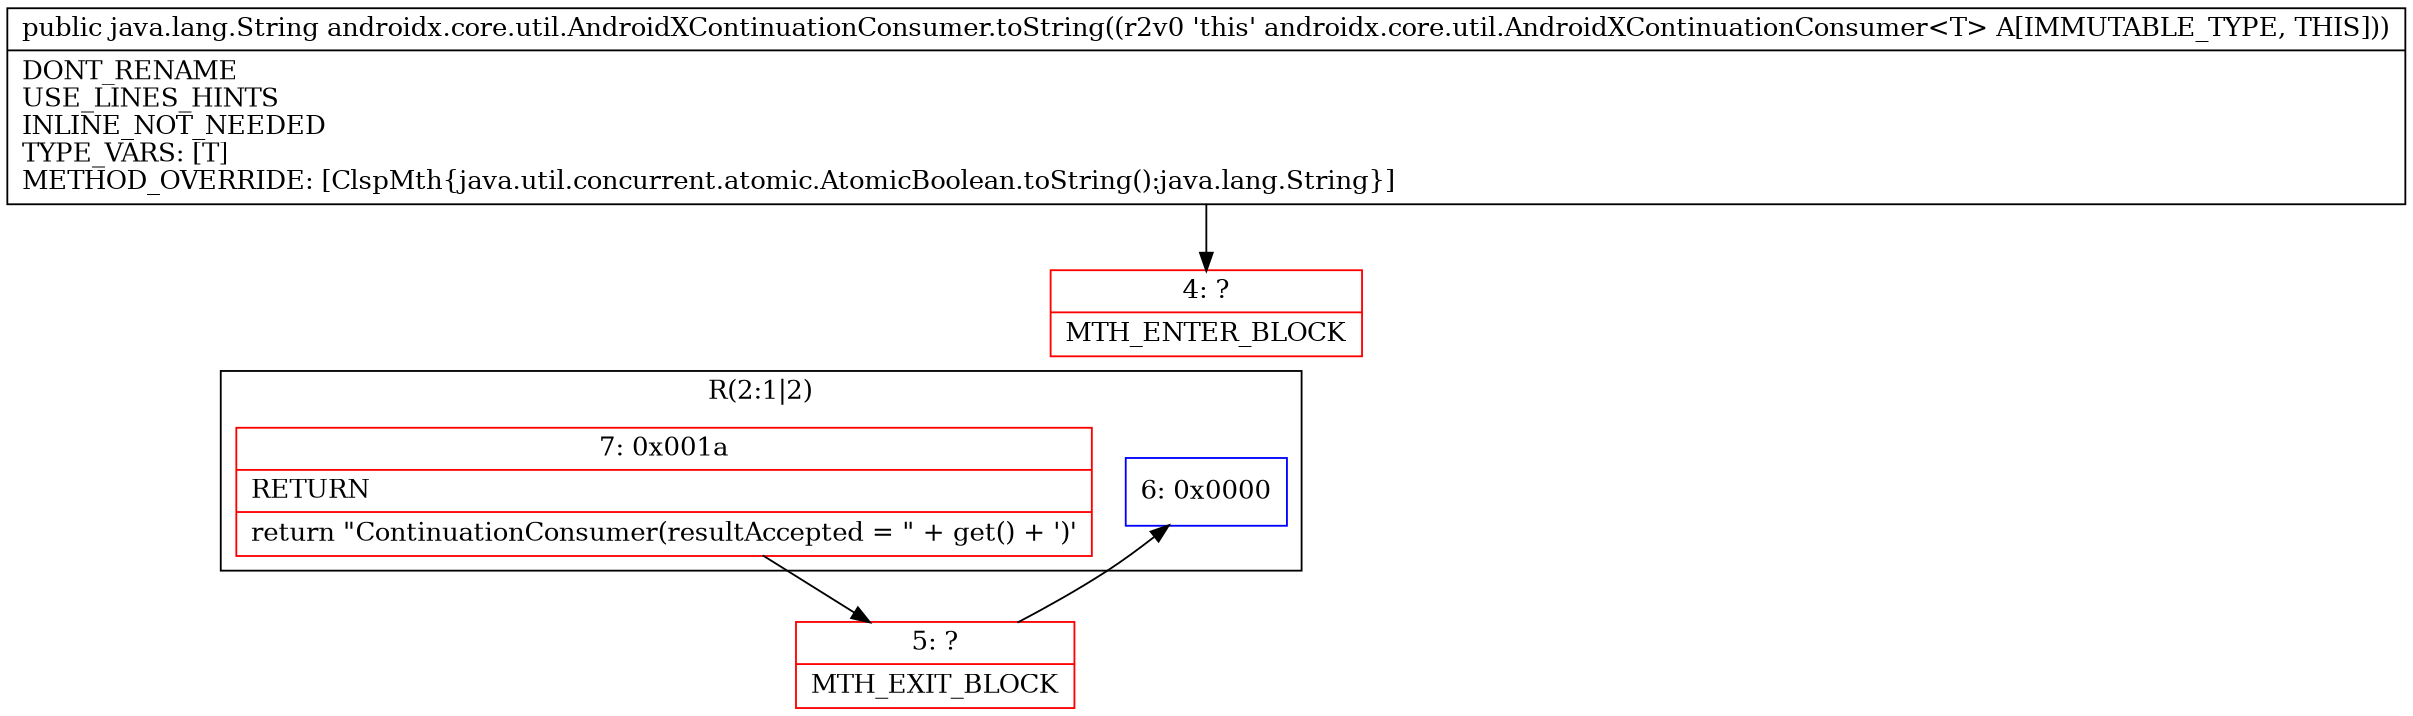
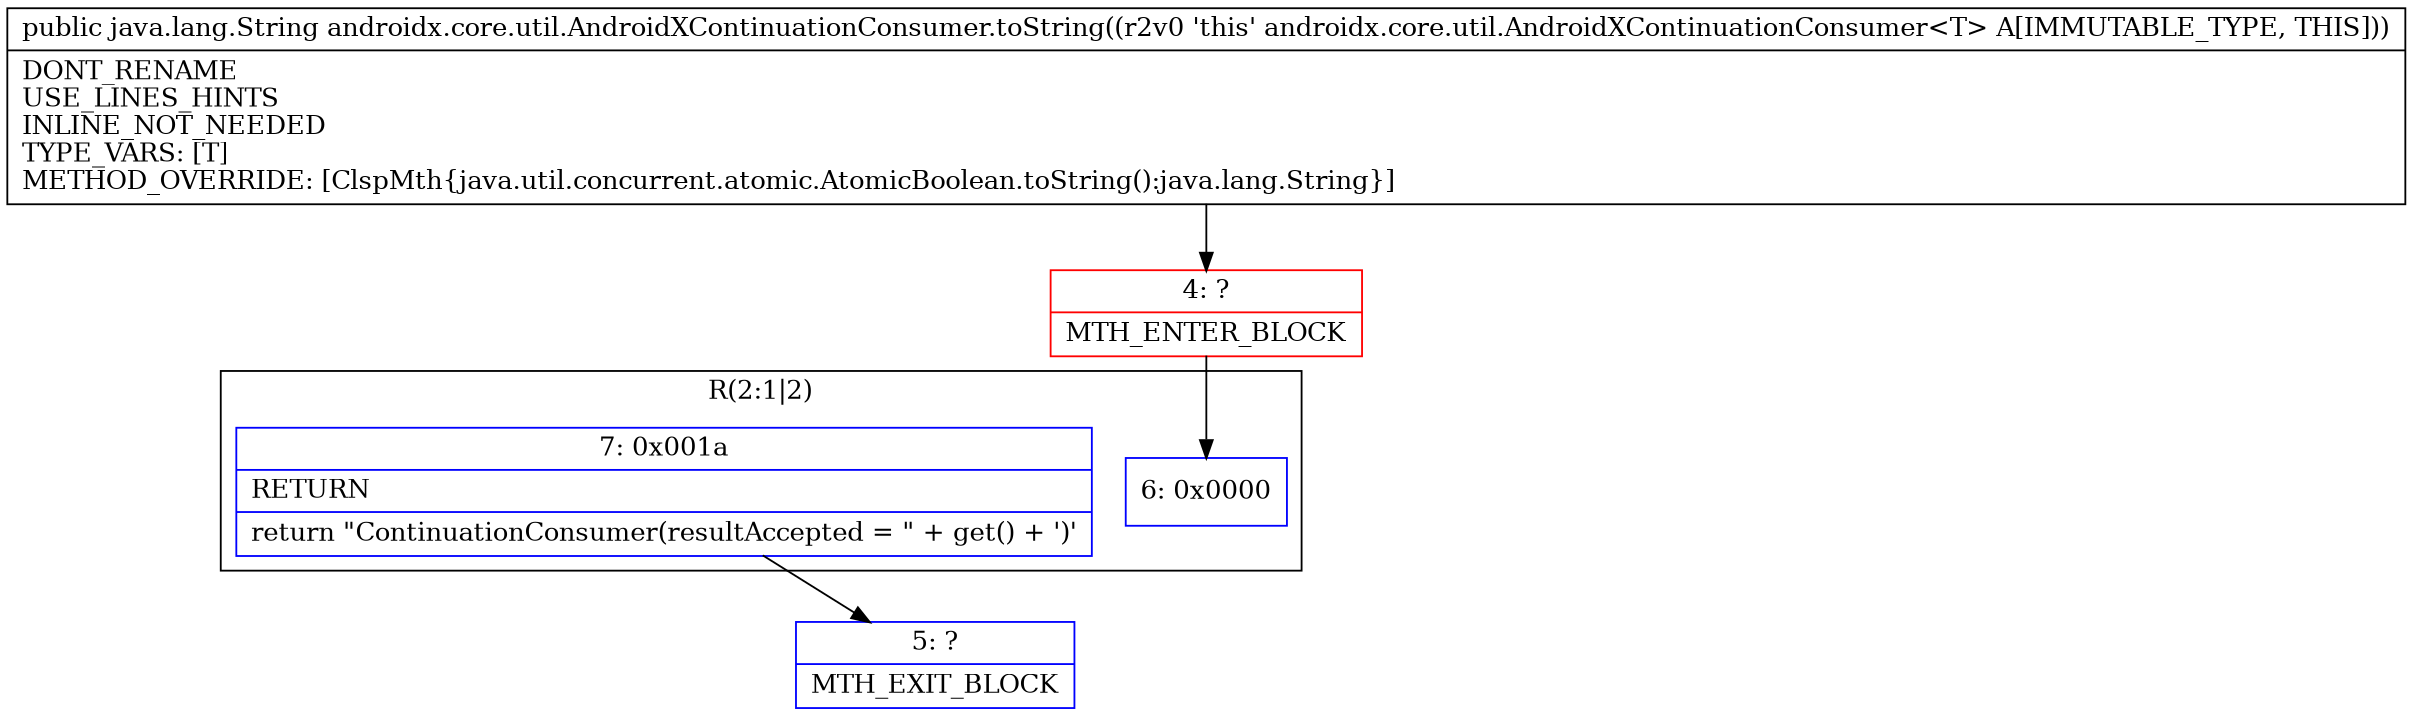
(664, 492) -> (664, 492)
(1088, 583) -> (1206, 398)
(935, 665) -> (935, 665)
